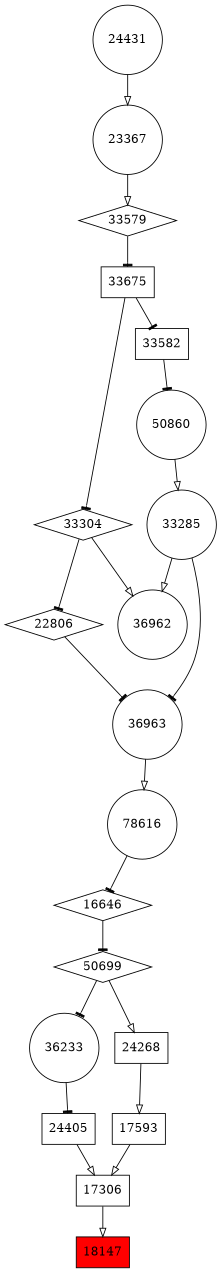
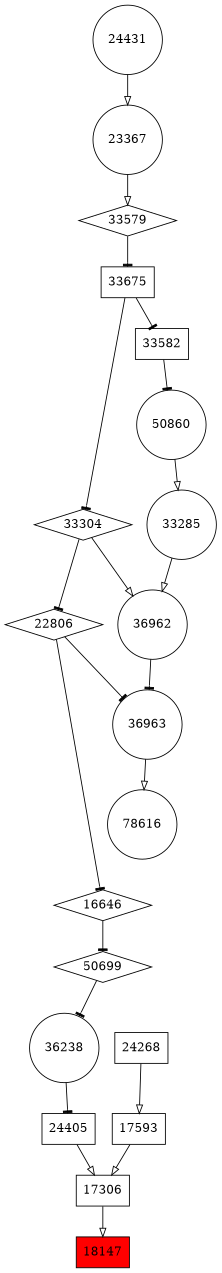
(200, 630) -> (150, 672)
(119, 872) -> (78, 763)
(120, 1003) -> none
(64, 1048) -> (64, 1048)
